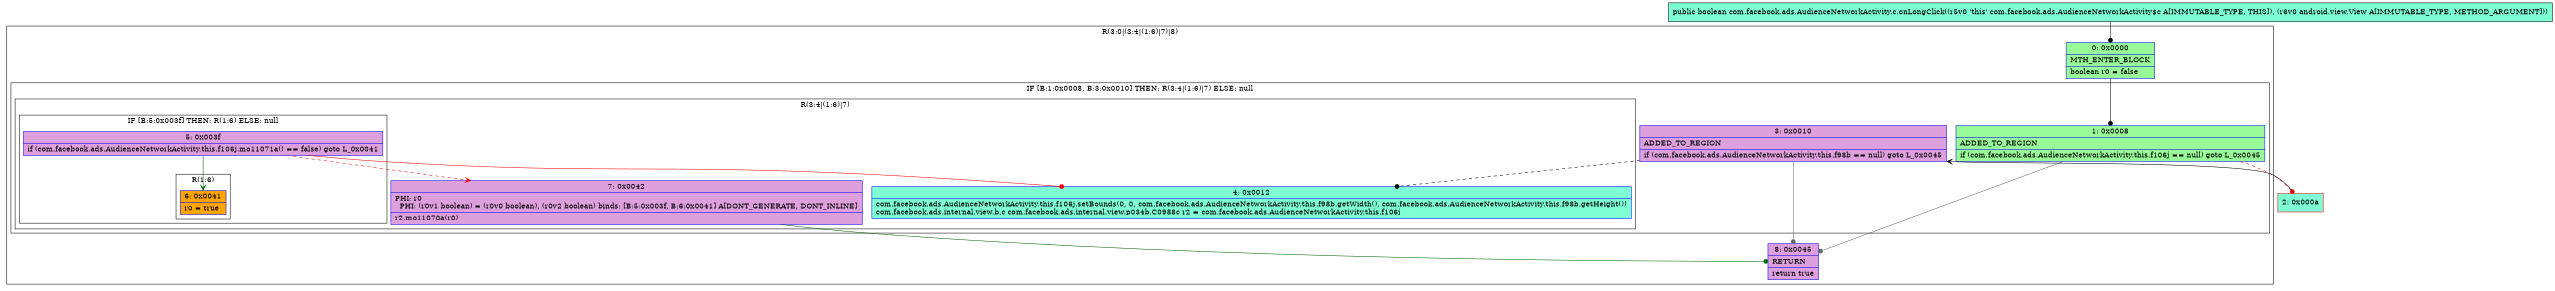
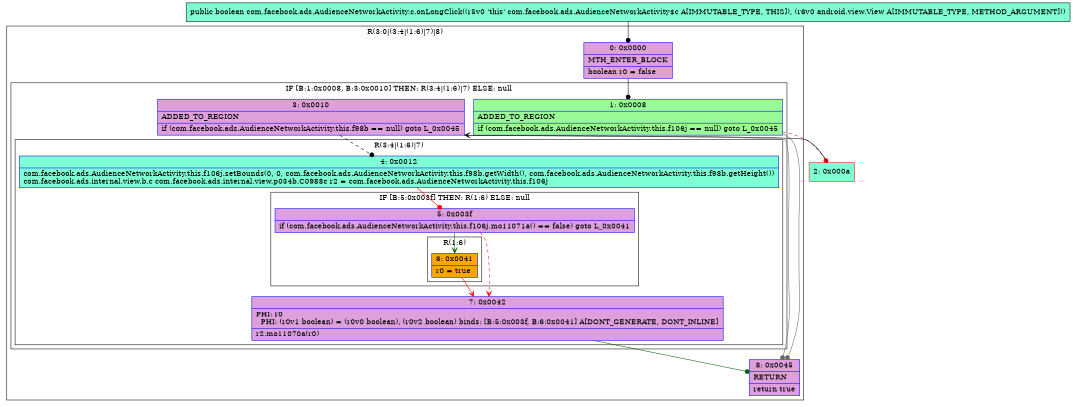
(2110, 60) -> (628, 60)
(684, 169) -> (427, 197)
none -> (467, 285)
